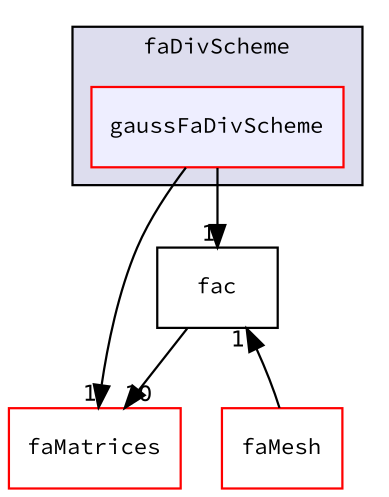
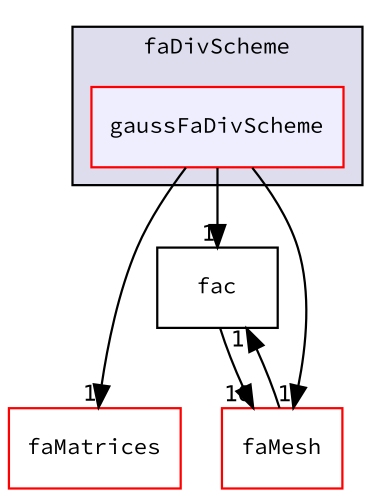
none -> (303, 271)
(163, 359) -> (231, 358)
